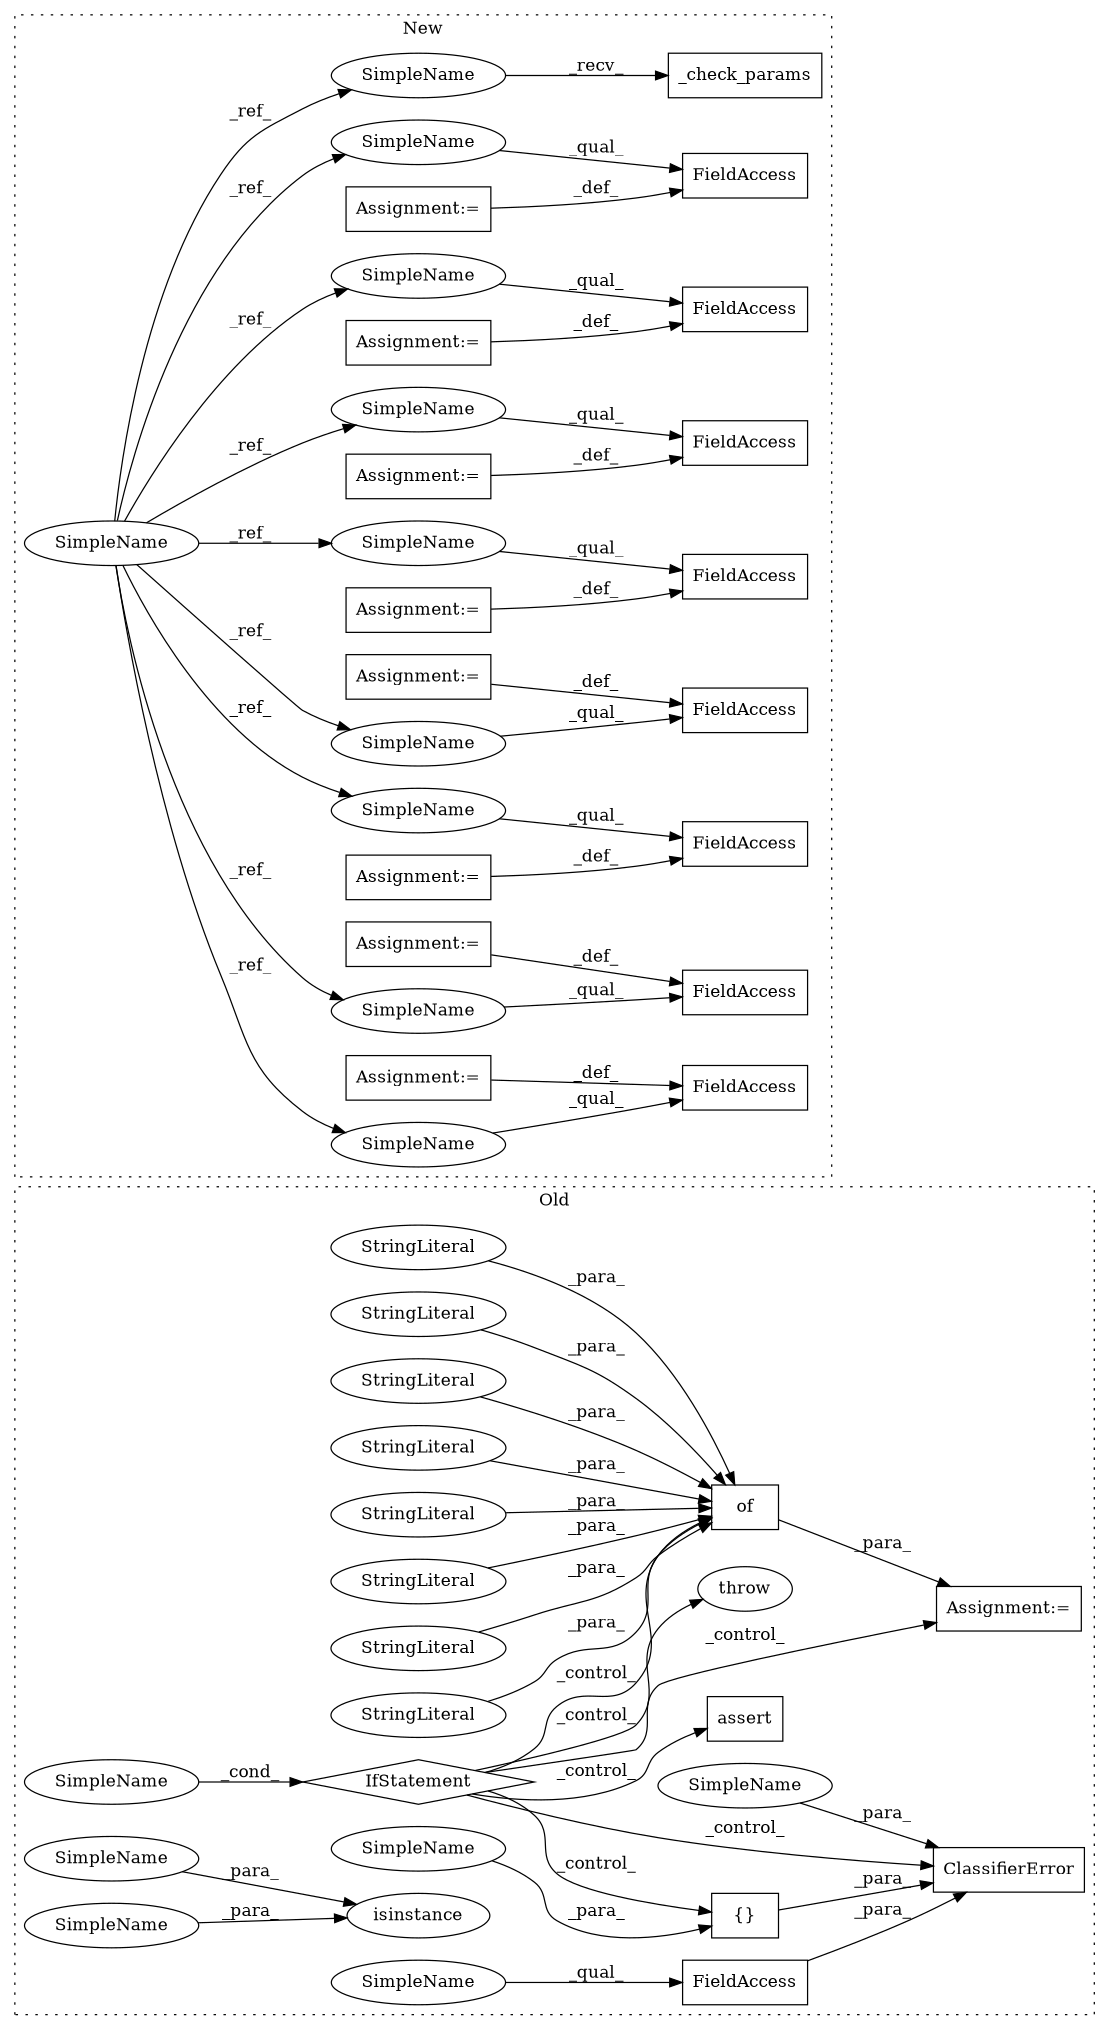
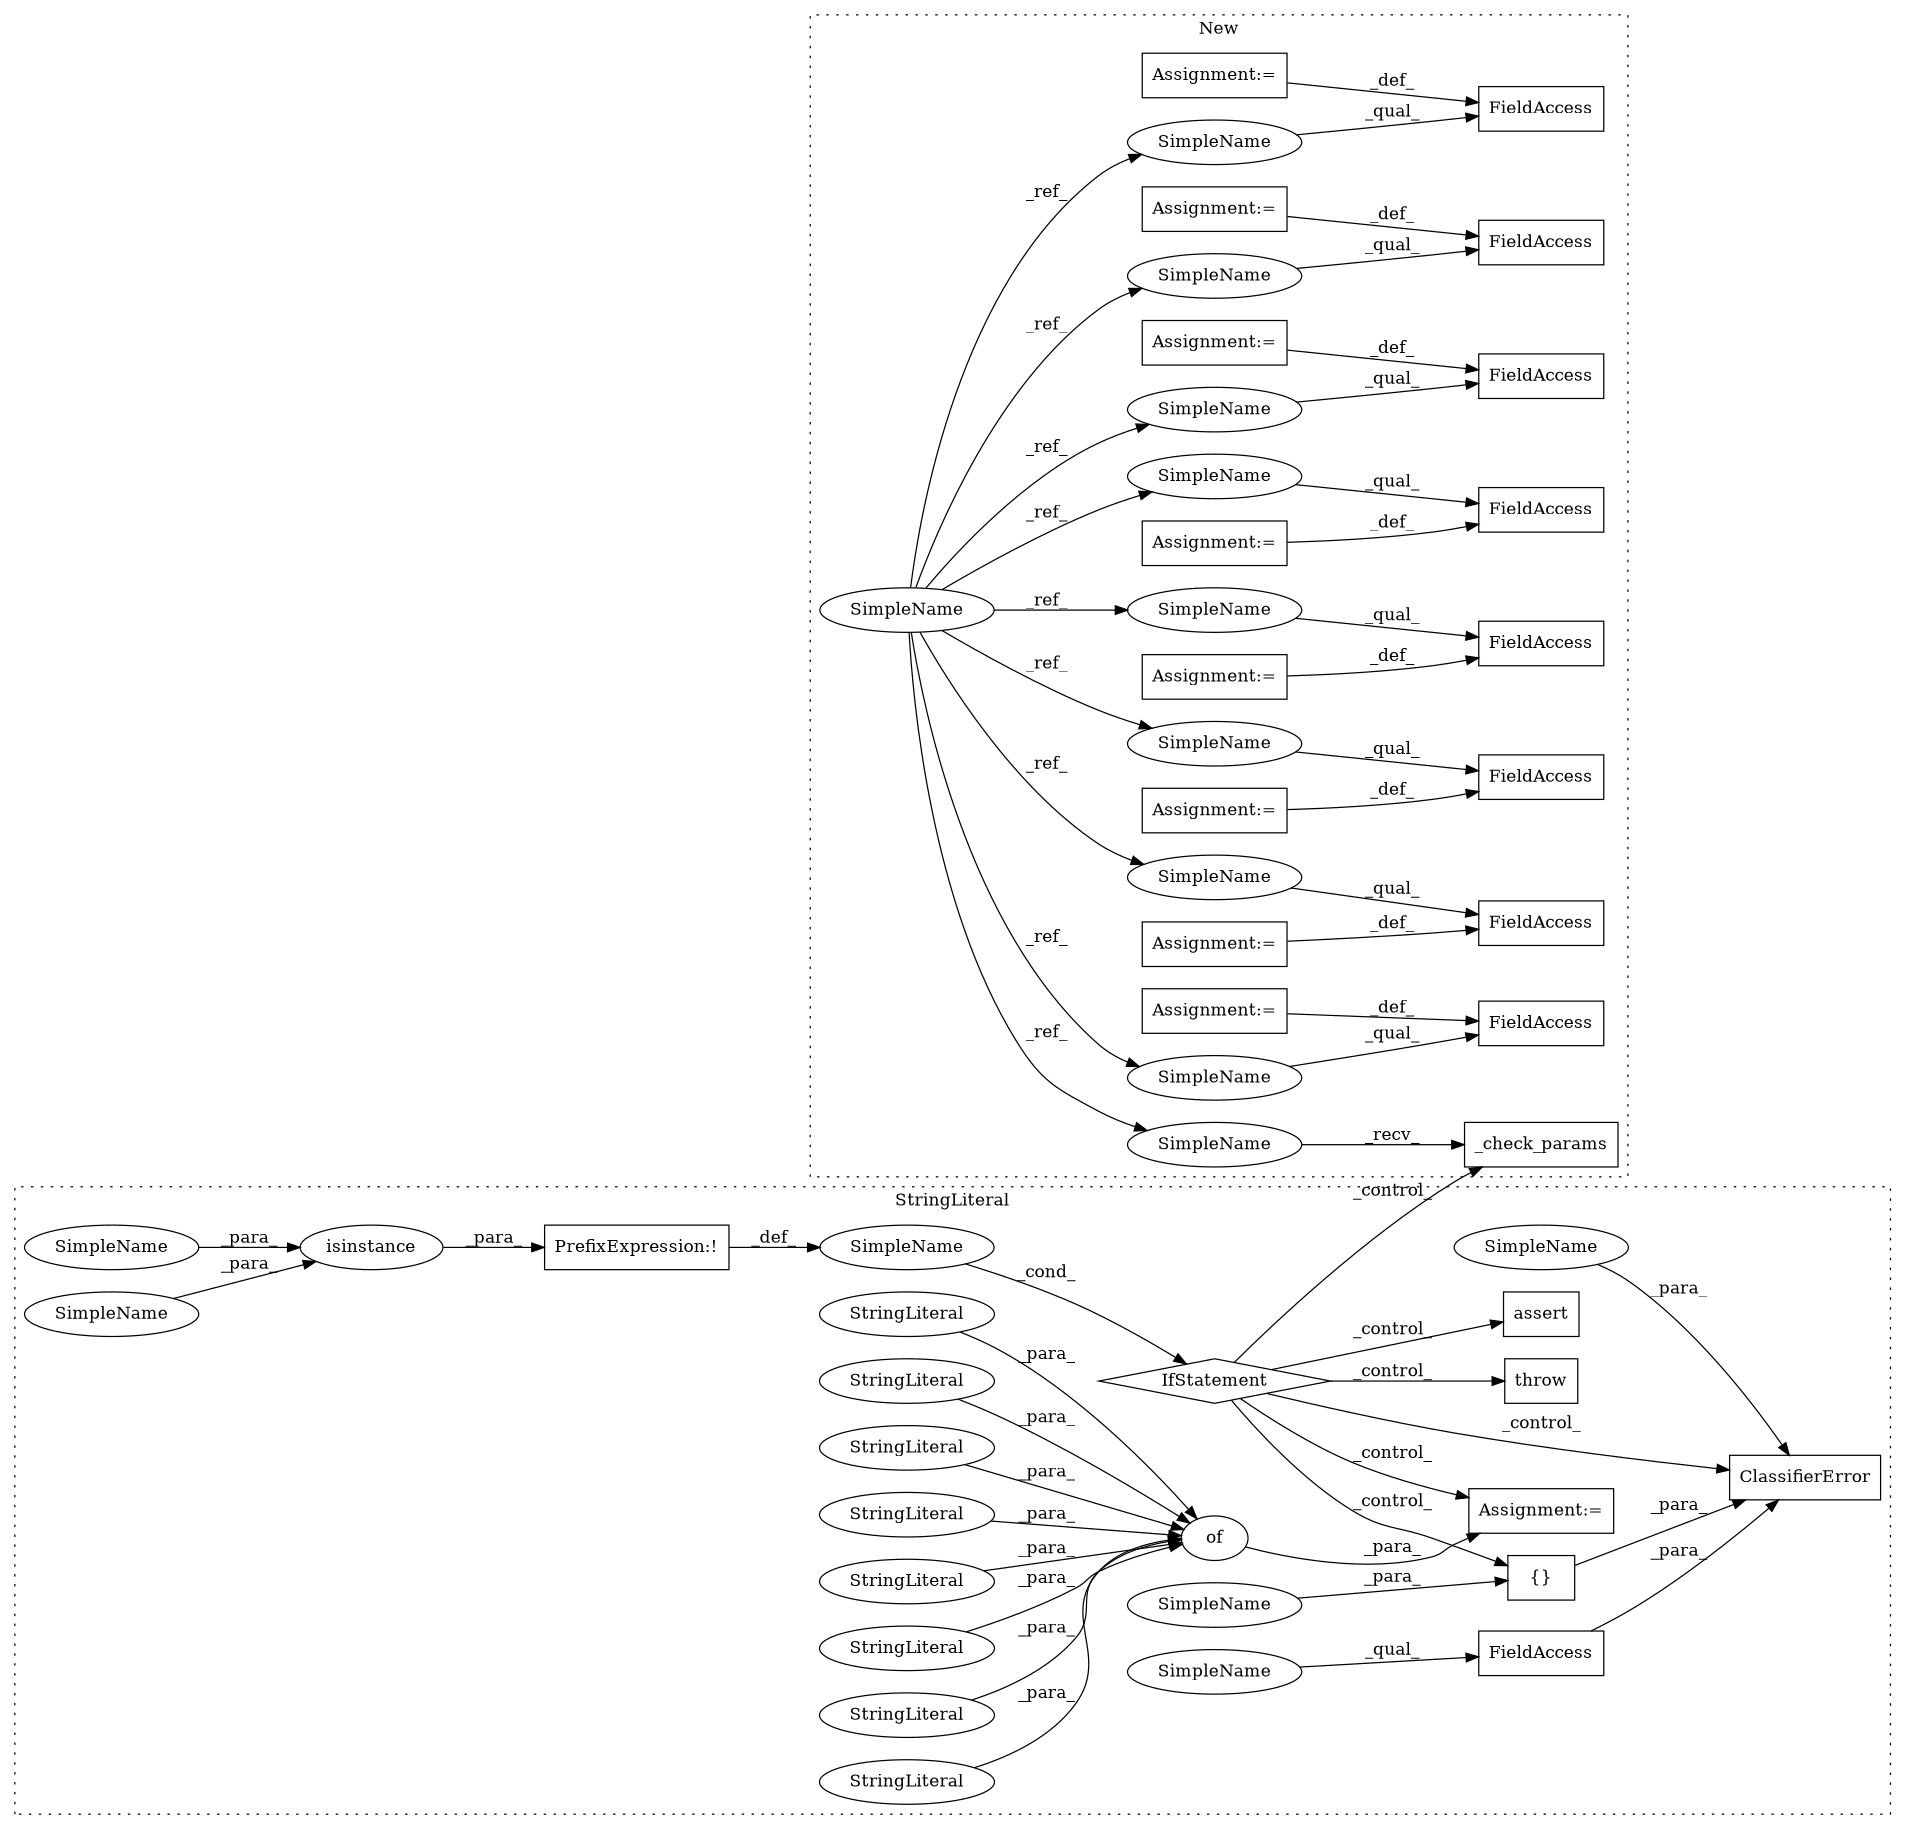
(555, 1201) -> (953, 1201)
none -> (637, 1247)
(745, 1507) -> (1215, 1538)
(745, 1589) -> (1541, 1381)
(635, 1684) -> (1347, 1260)
